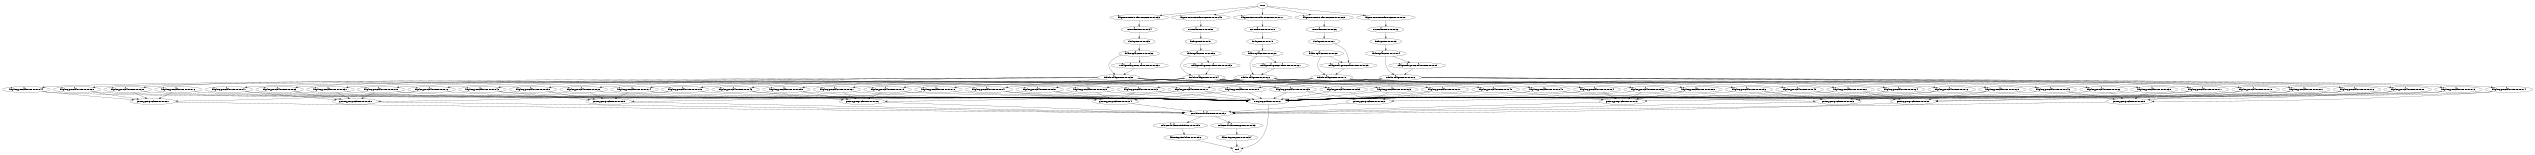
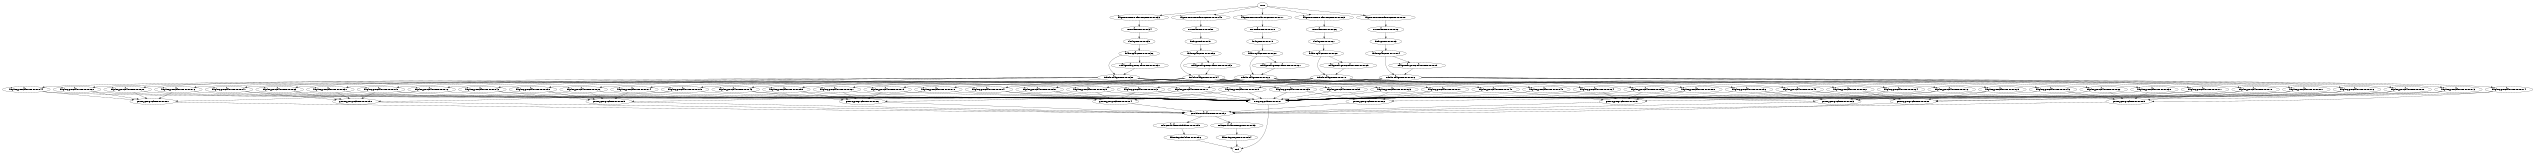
(1345, 50) -> (1324, 47)
none -> (754, 82)
